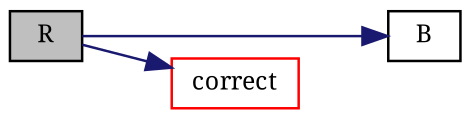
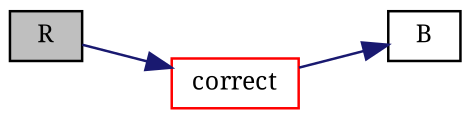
(222, 36) -> (331, 59)
